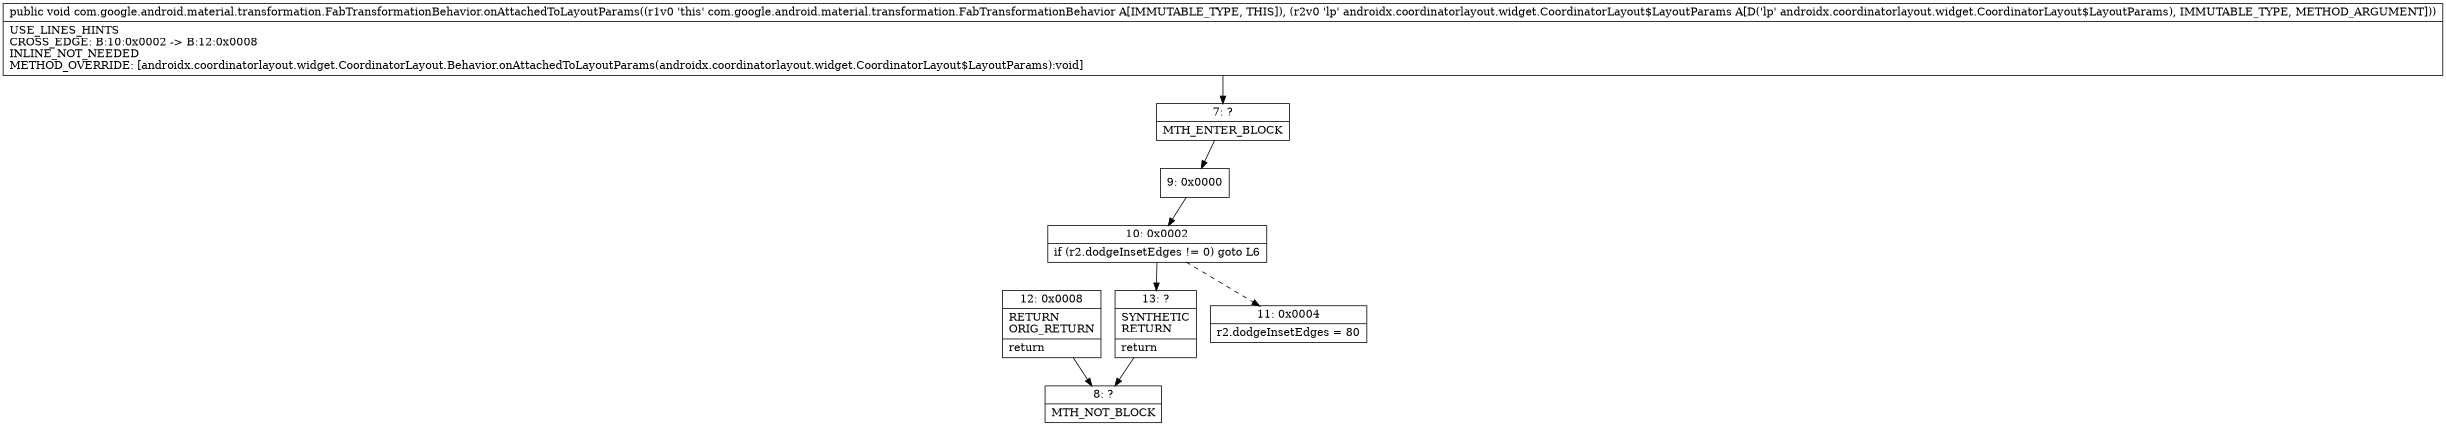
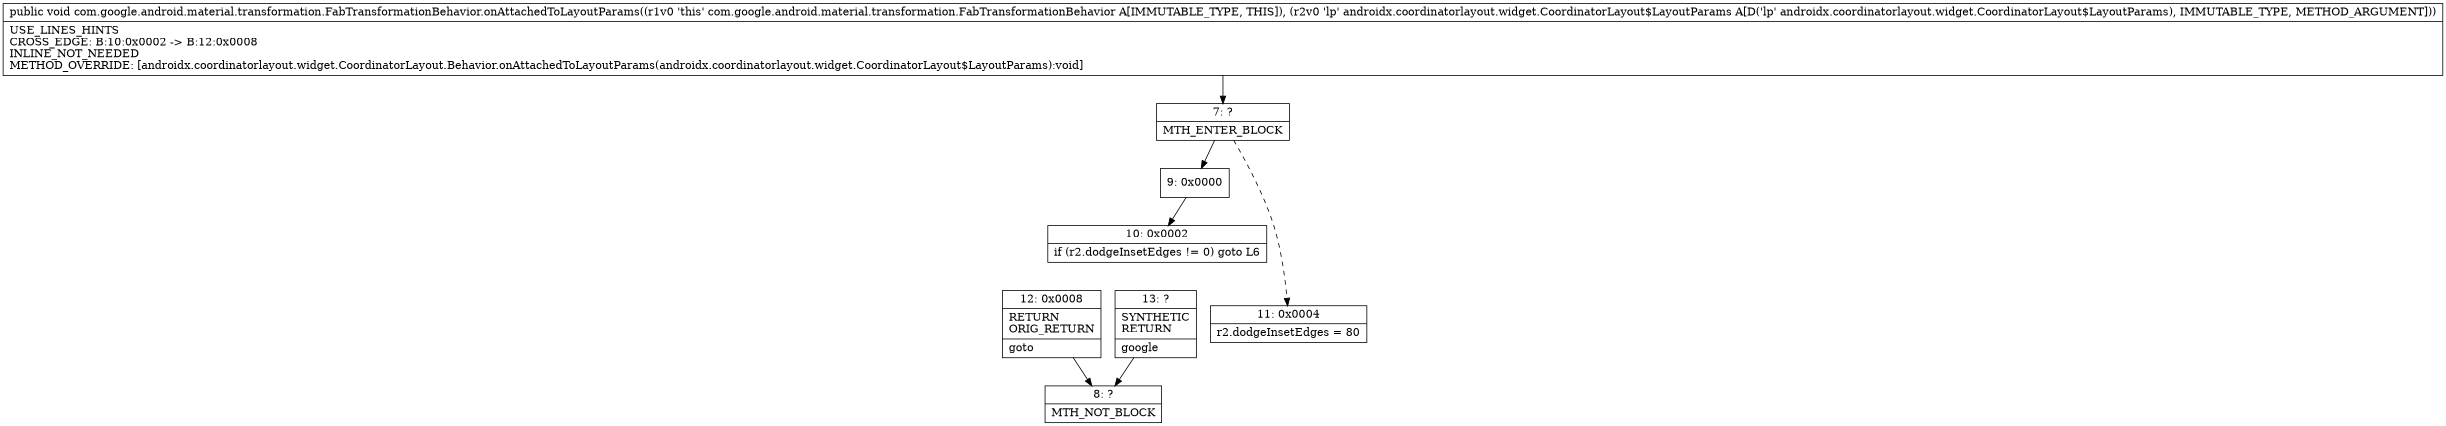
(1157, 273) -> none
(1220, 282) -> (1270, 216)
(1027, 348) -> (1021, 348)
(1139, 348) -> (1140, 348)
